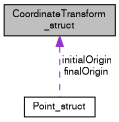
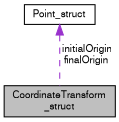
(60, 72) -> (60, 60)
